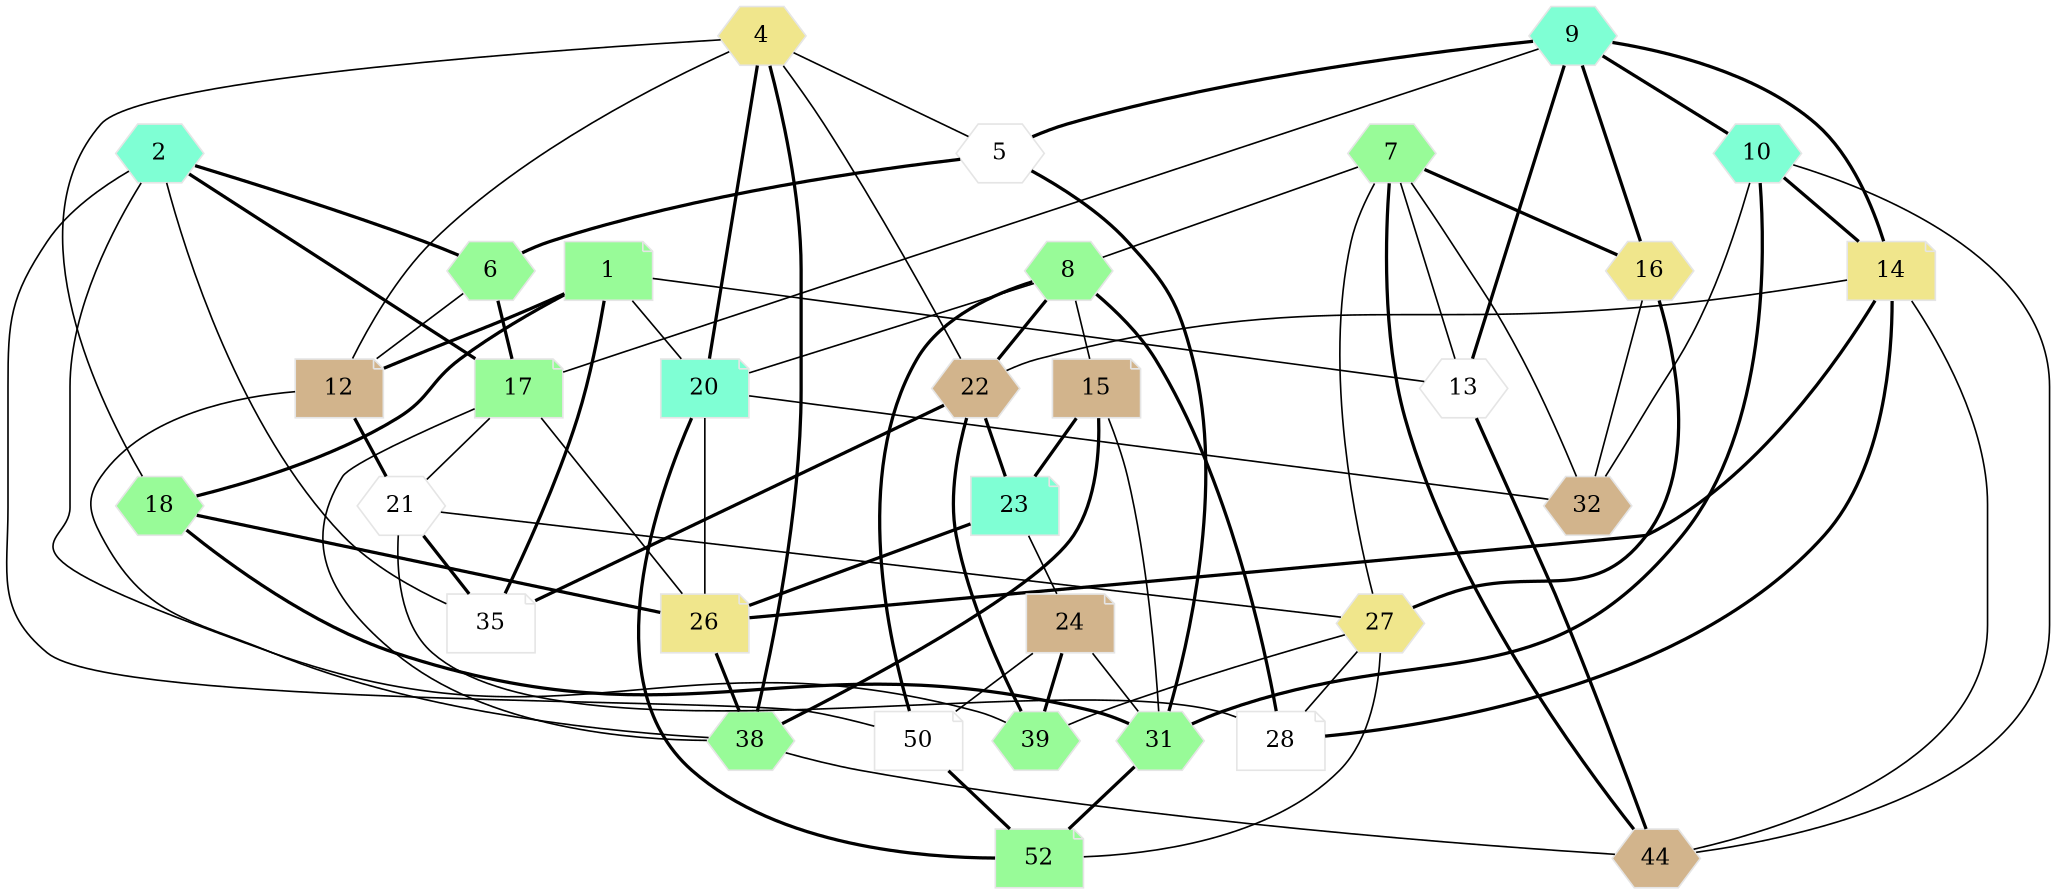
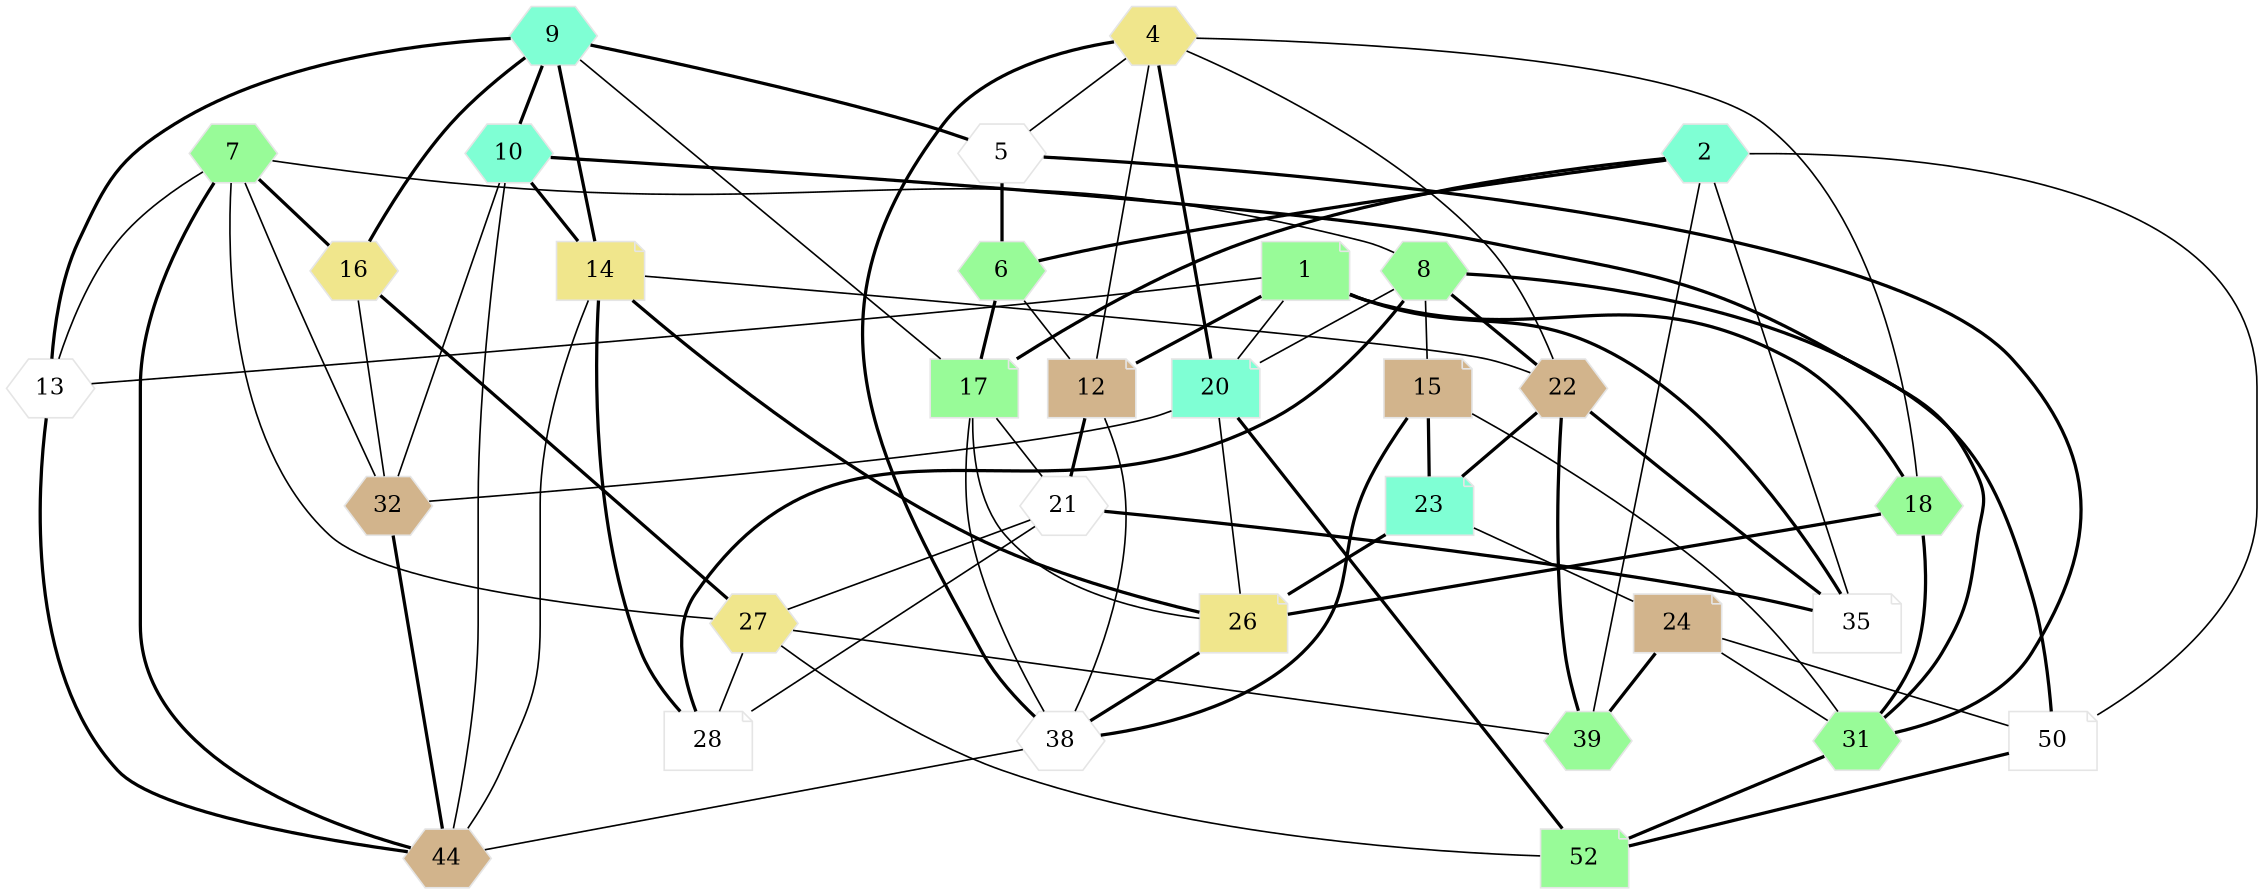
none -> (418, 682)
(751, 741) -> (1061, 741)
